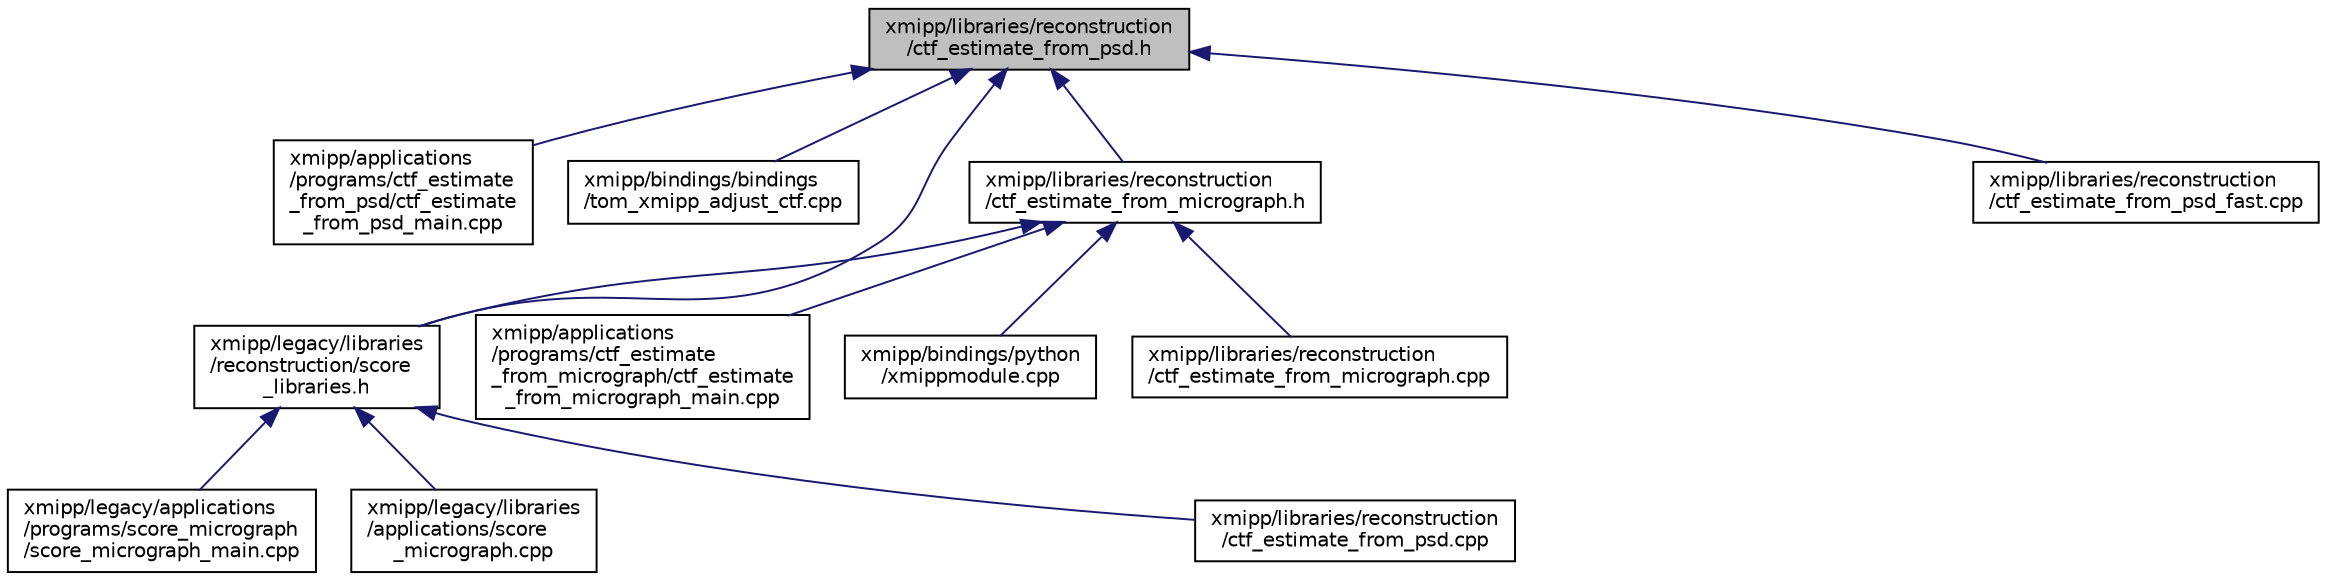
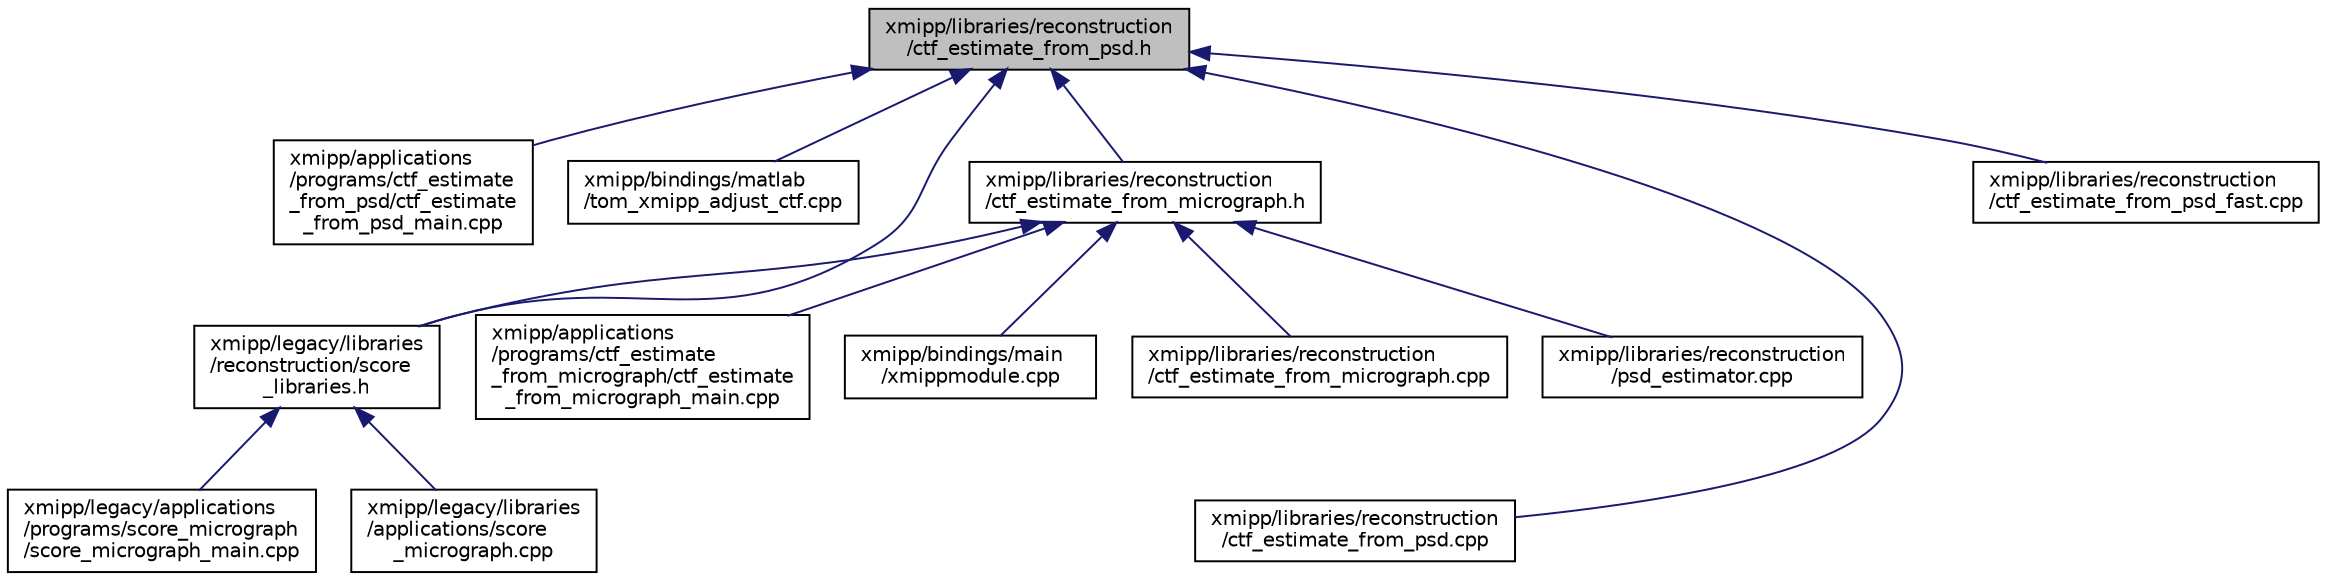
(713, 192) -> (713, 192)
(970, 367) -> (970, 367)
none -> (1702, 367)
(813, 482) -> (1790, 247)
